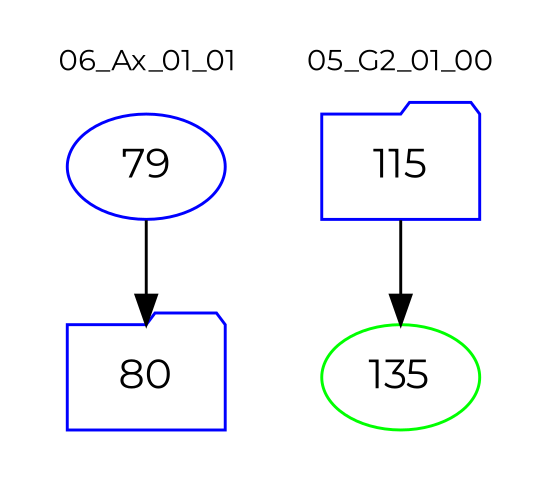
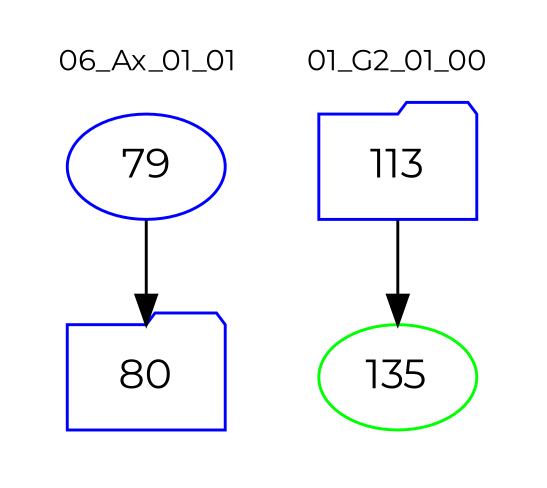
(401, 63) -> (398, 63)
(401, 167) -> (398, 167)
